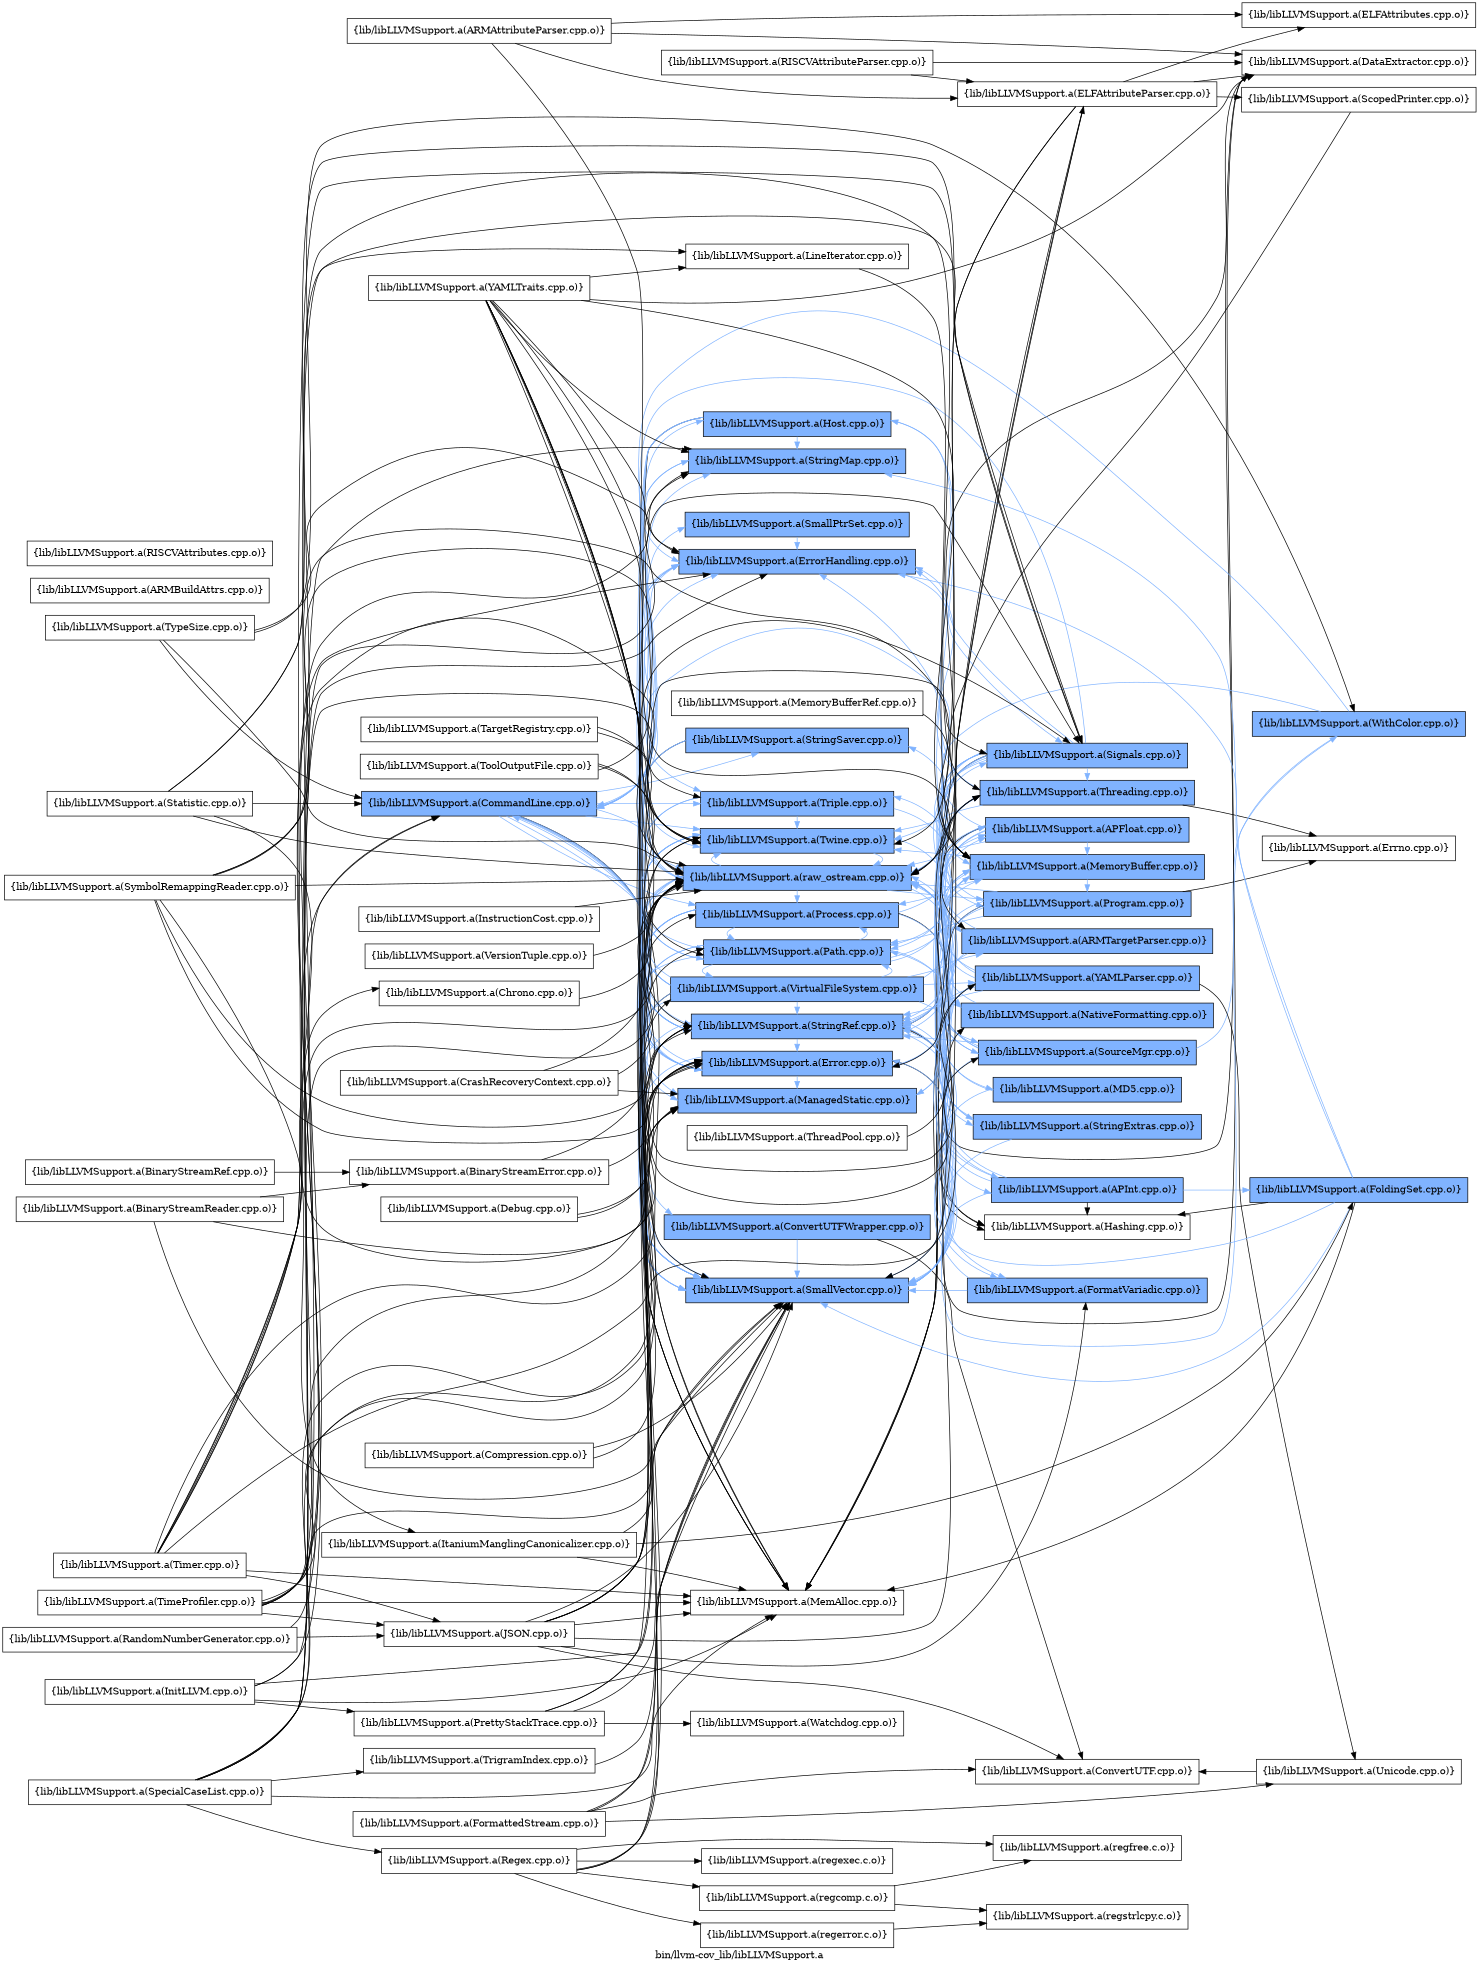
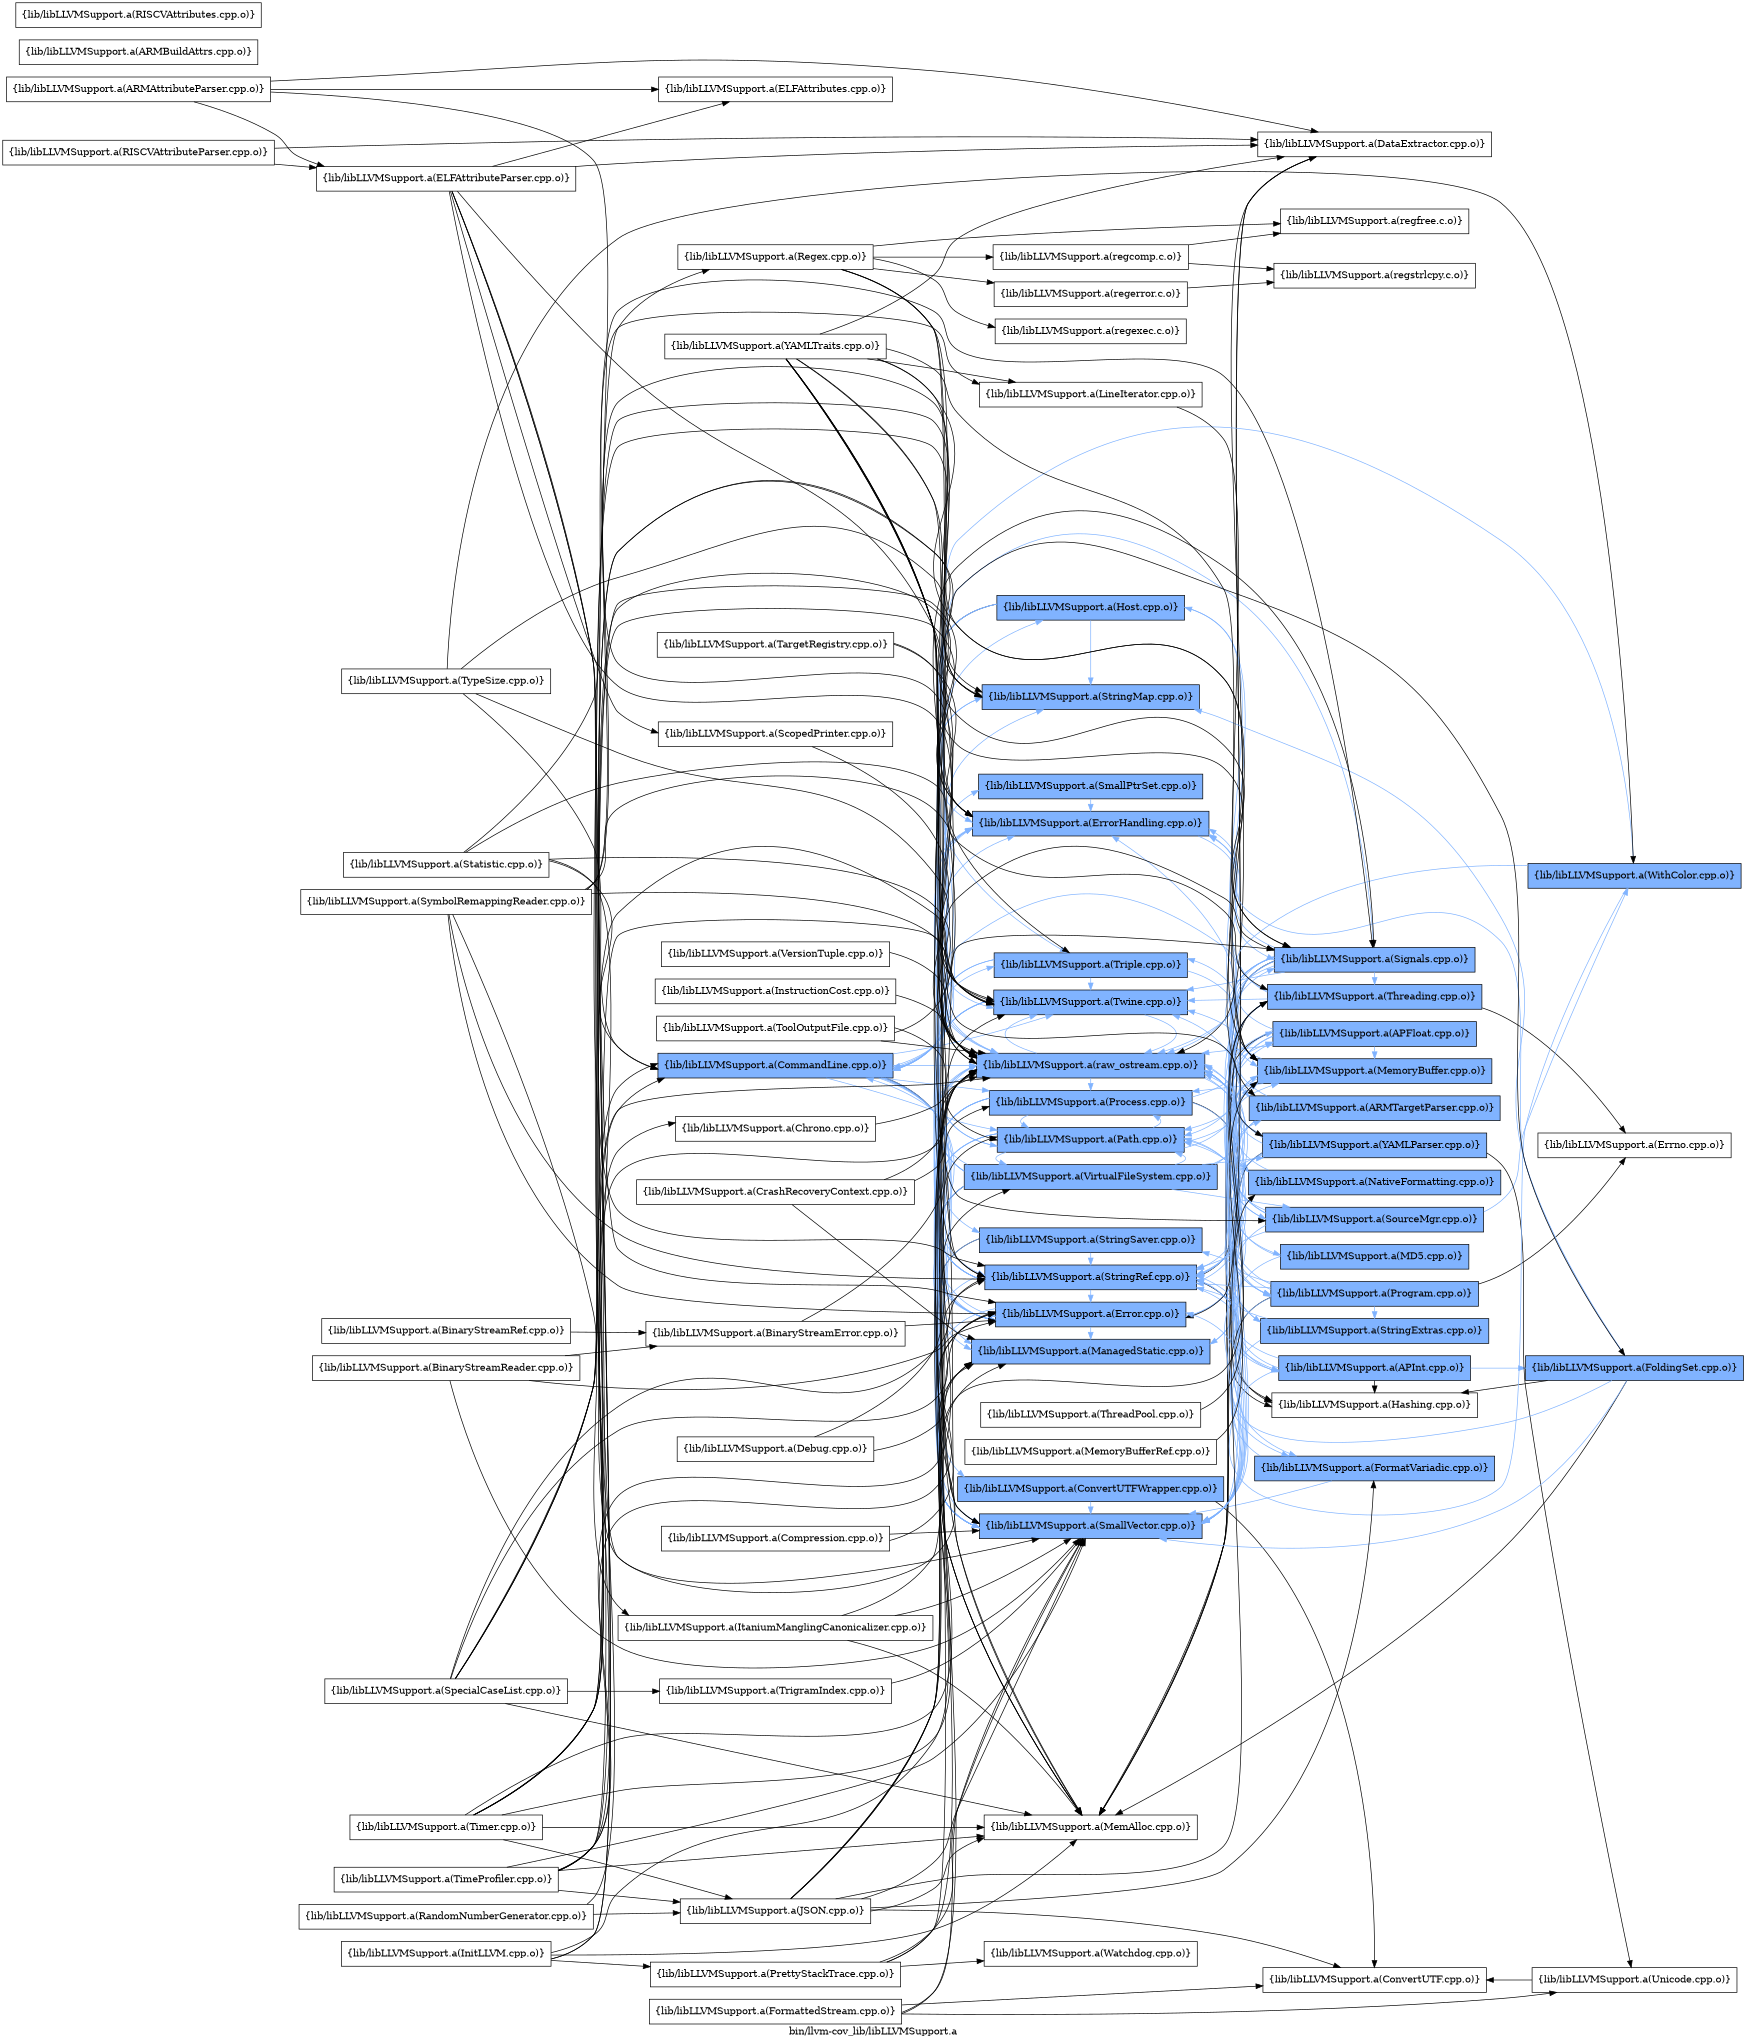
(984, 575) -> (632, 1219)
